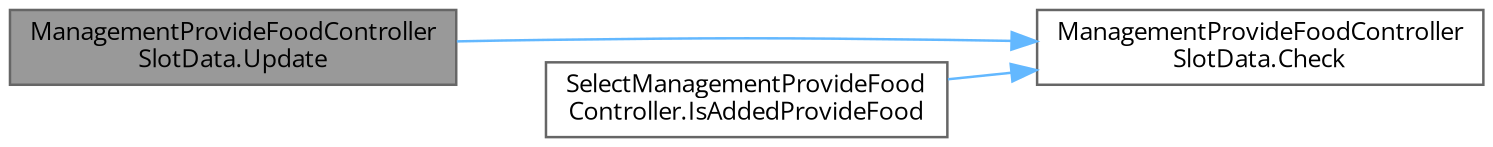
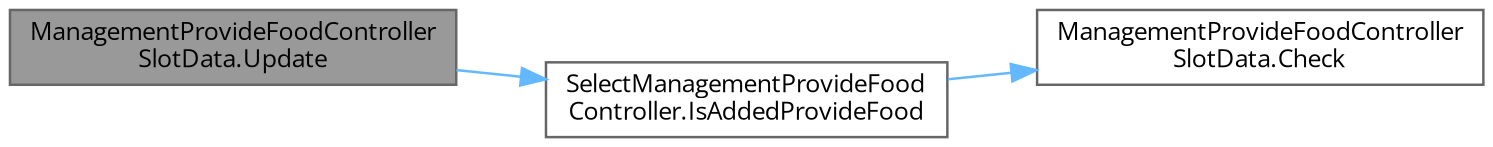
(734, 38) -> (489, 73)
